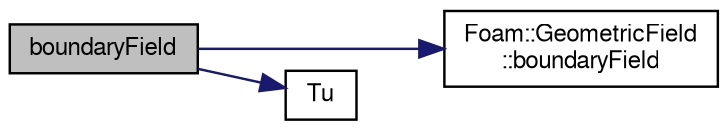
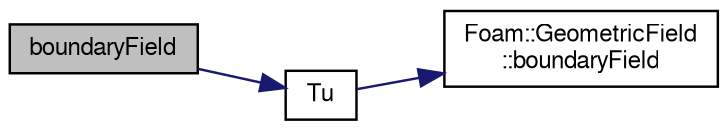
(309, 49) -> (388, 84)
